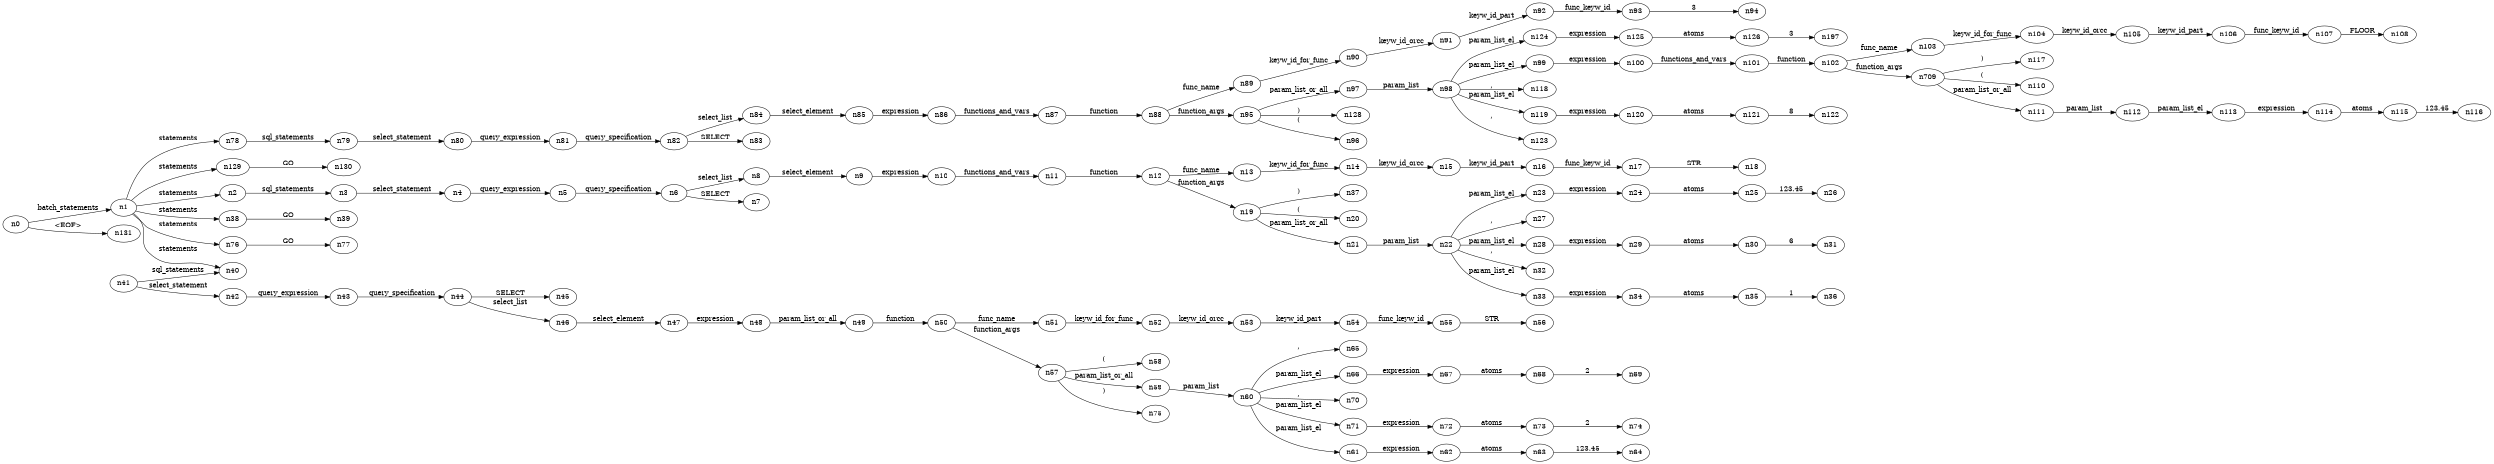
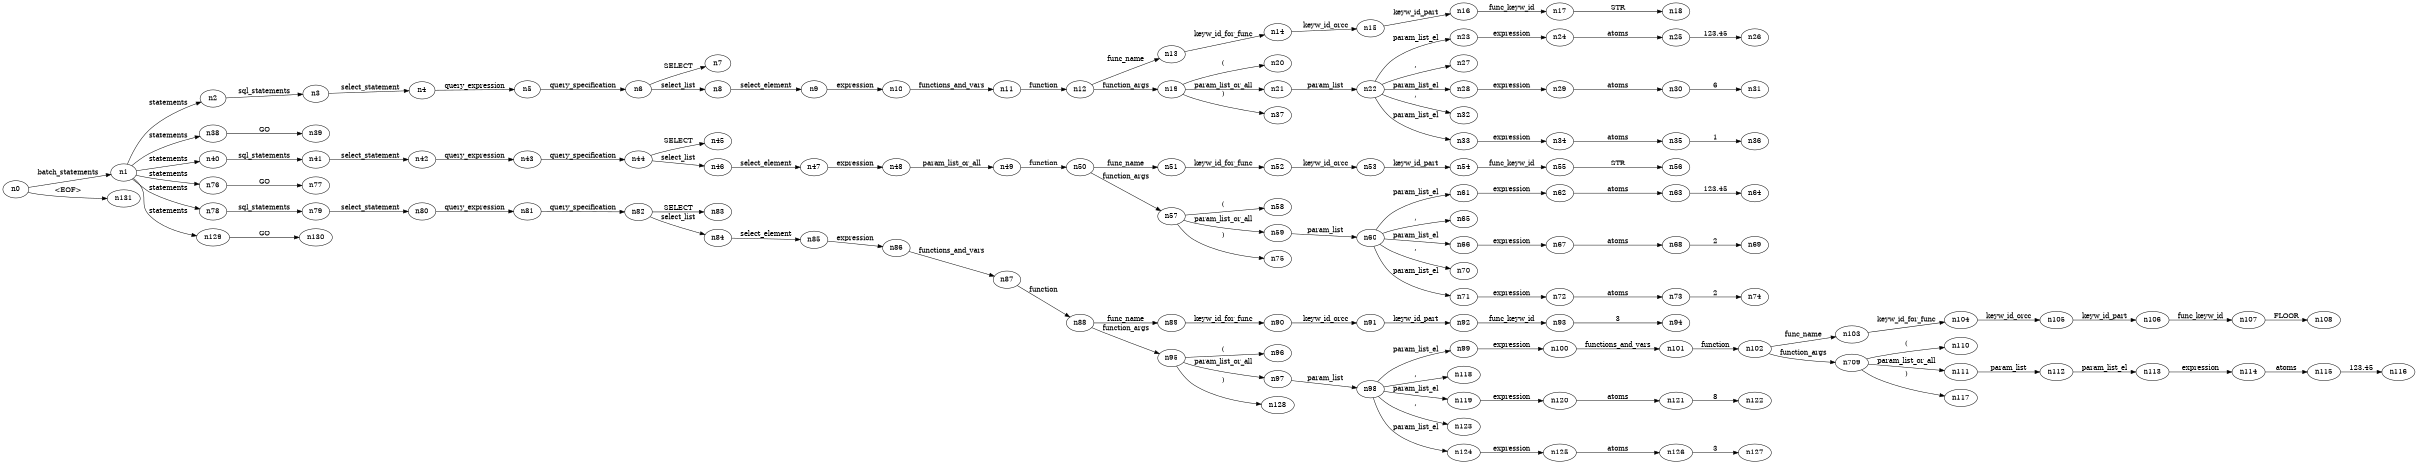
(1831, 37) -> (1755, 453)
(176, 278) -> (262, 160)
